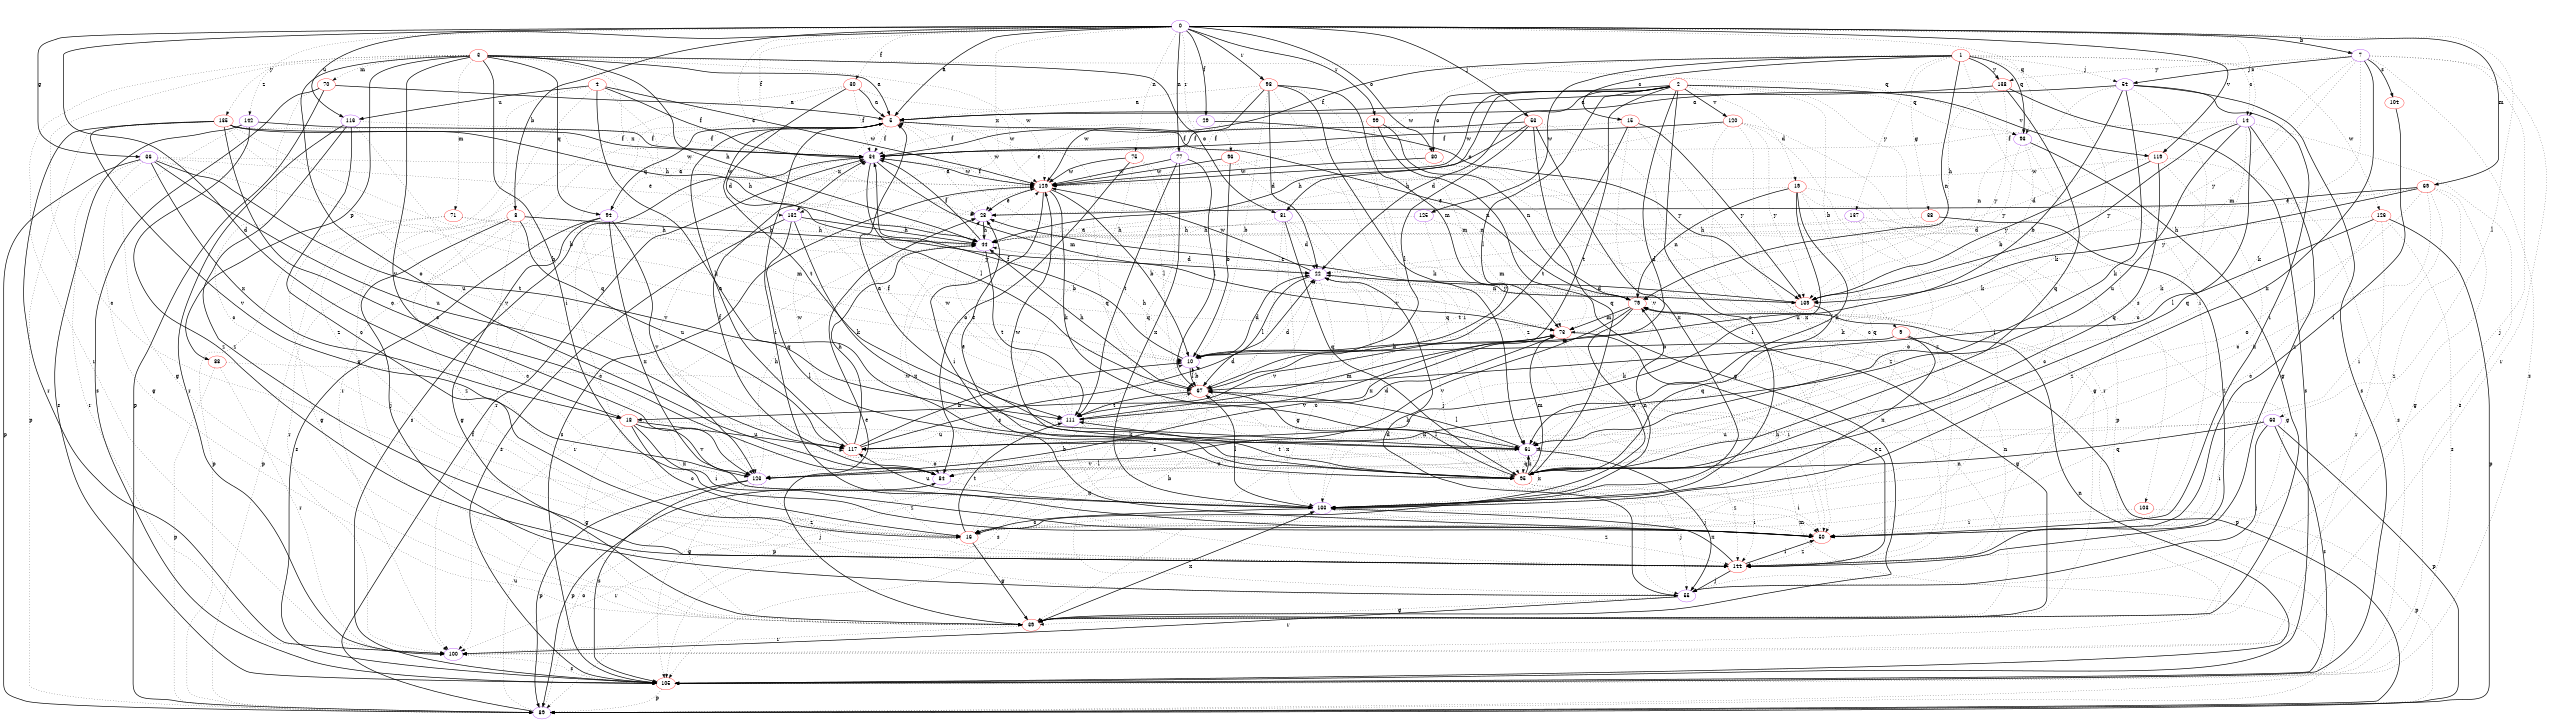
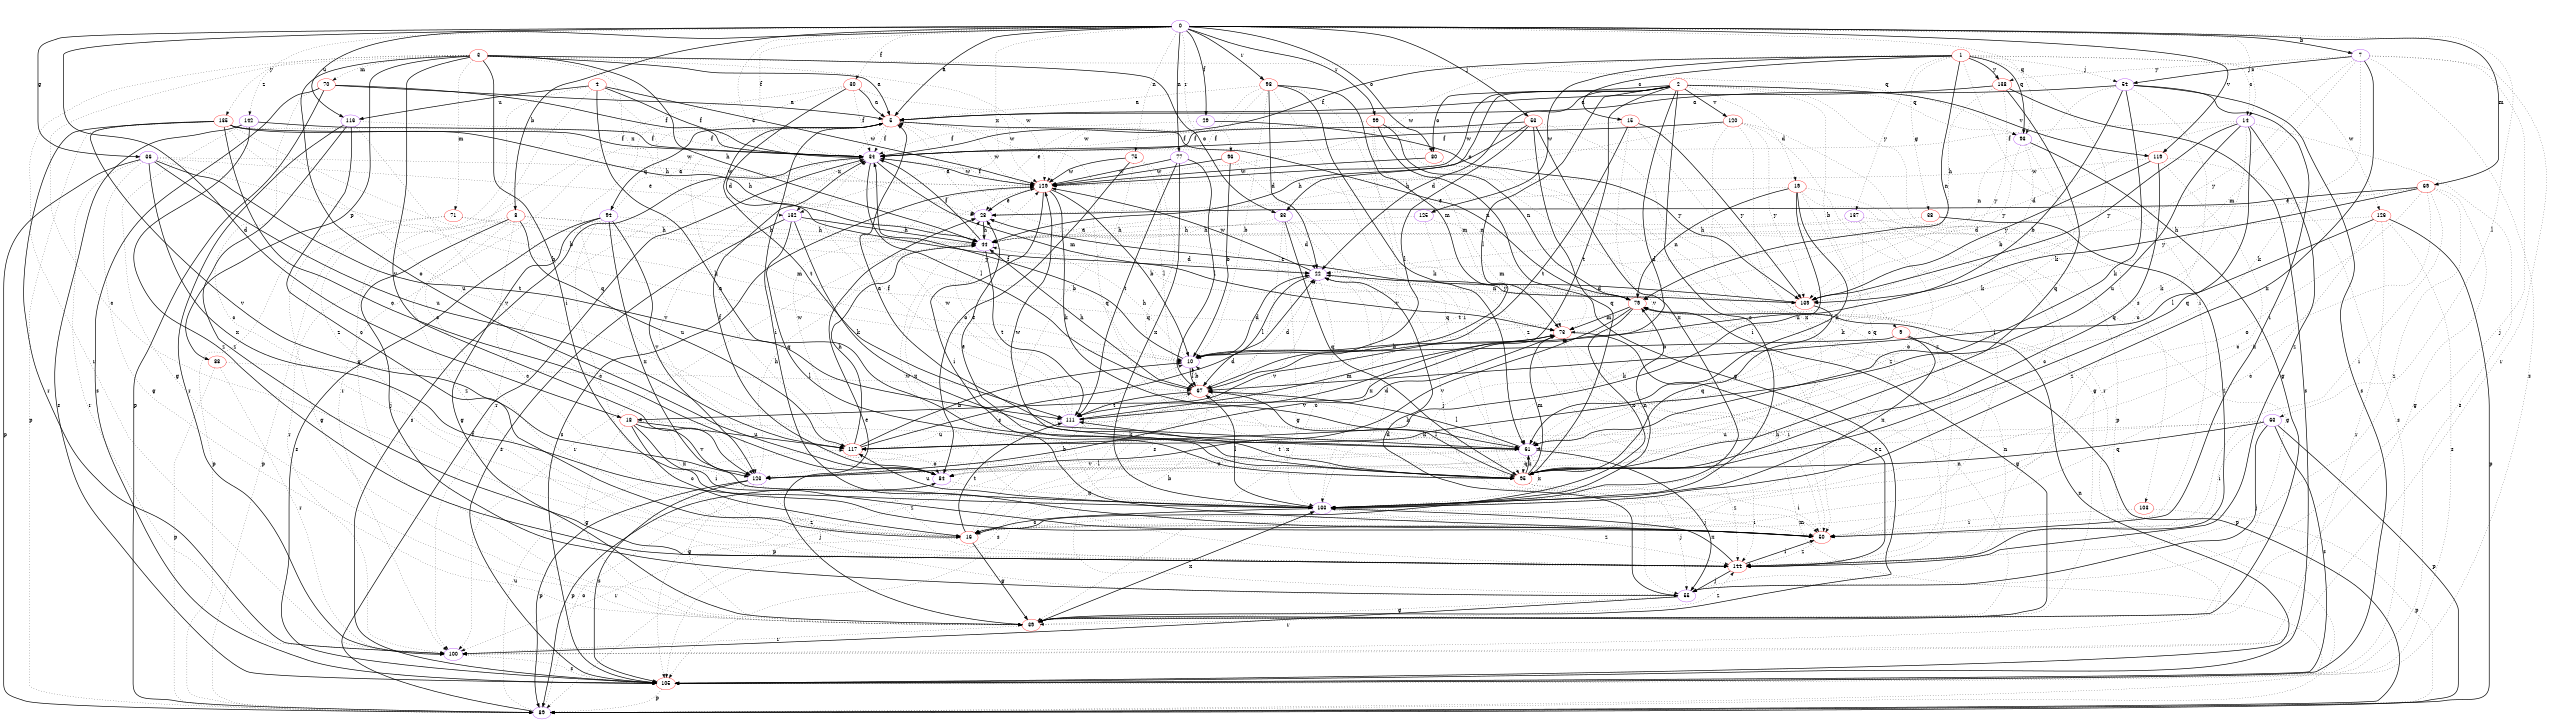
(2394, 103) -> none
none -> (601, 115)
(558, 116) -> none
(1153, 129) -> (1153, 129)
(1283, 216) -> (1283, 216)
(748, 232) -> (748, 232)
(703, 246) -> (703, 246)
(333, 346) -> (657, 483)
none -> (1391, 618)
